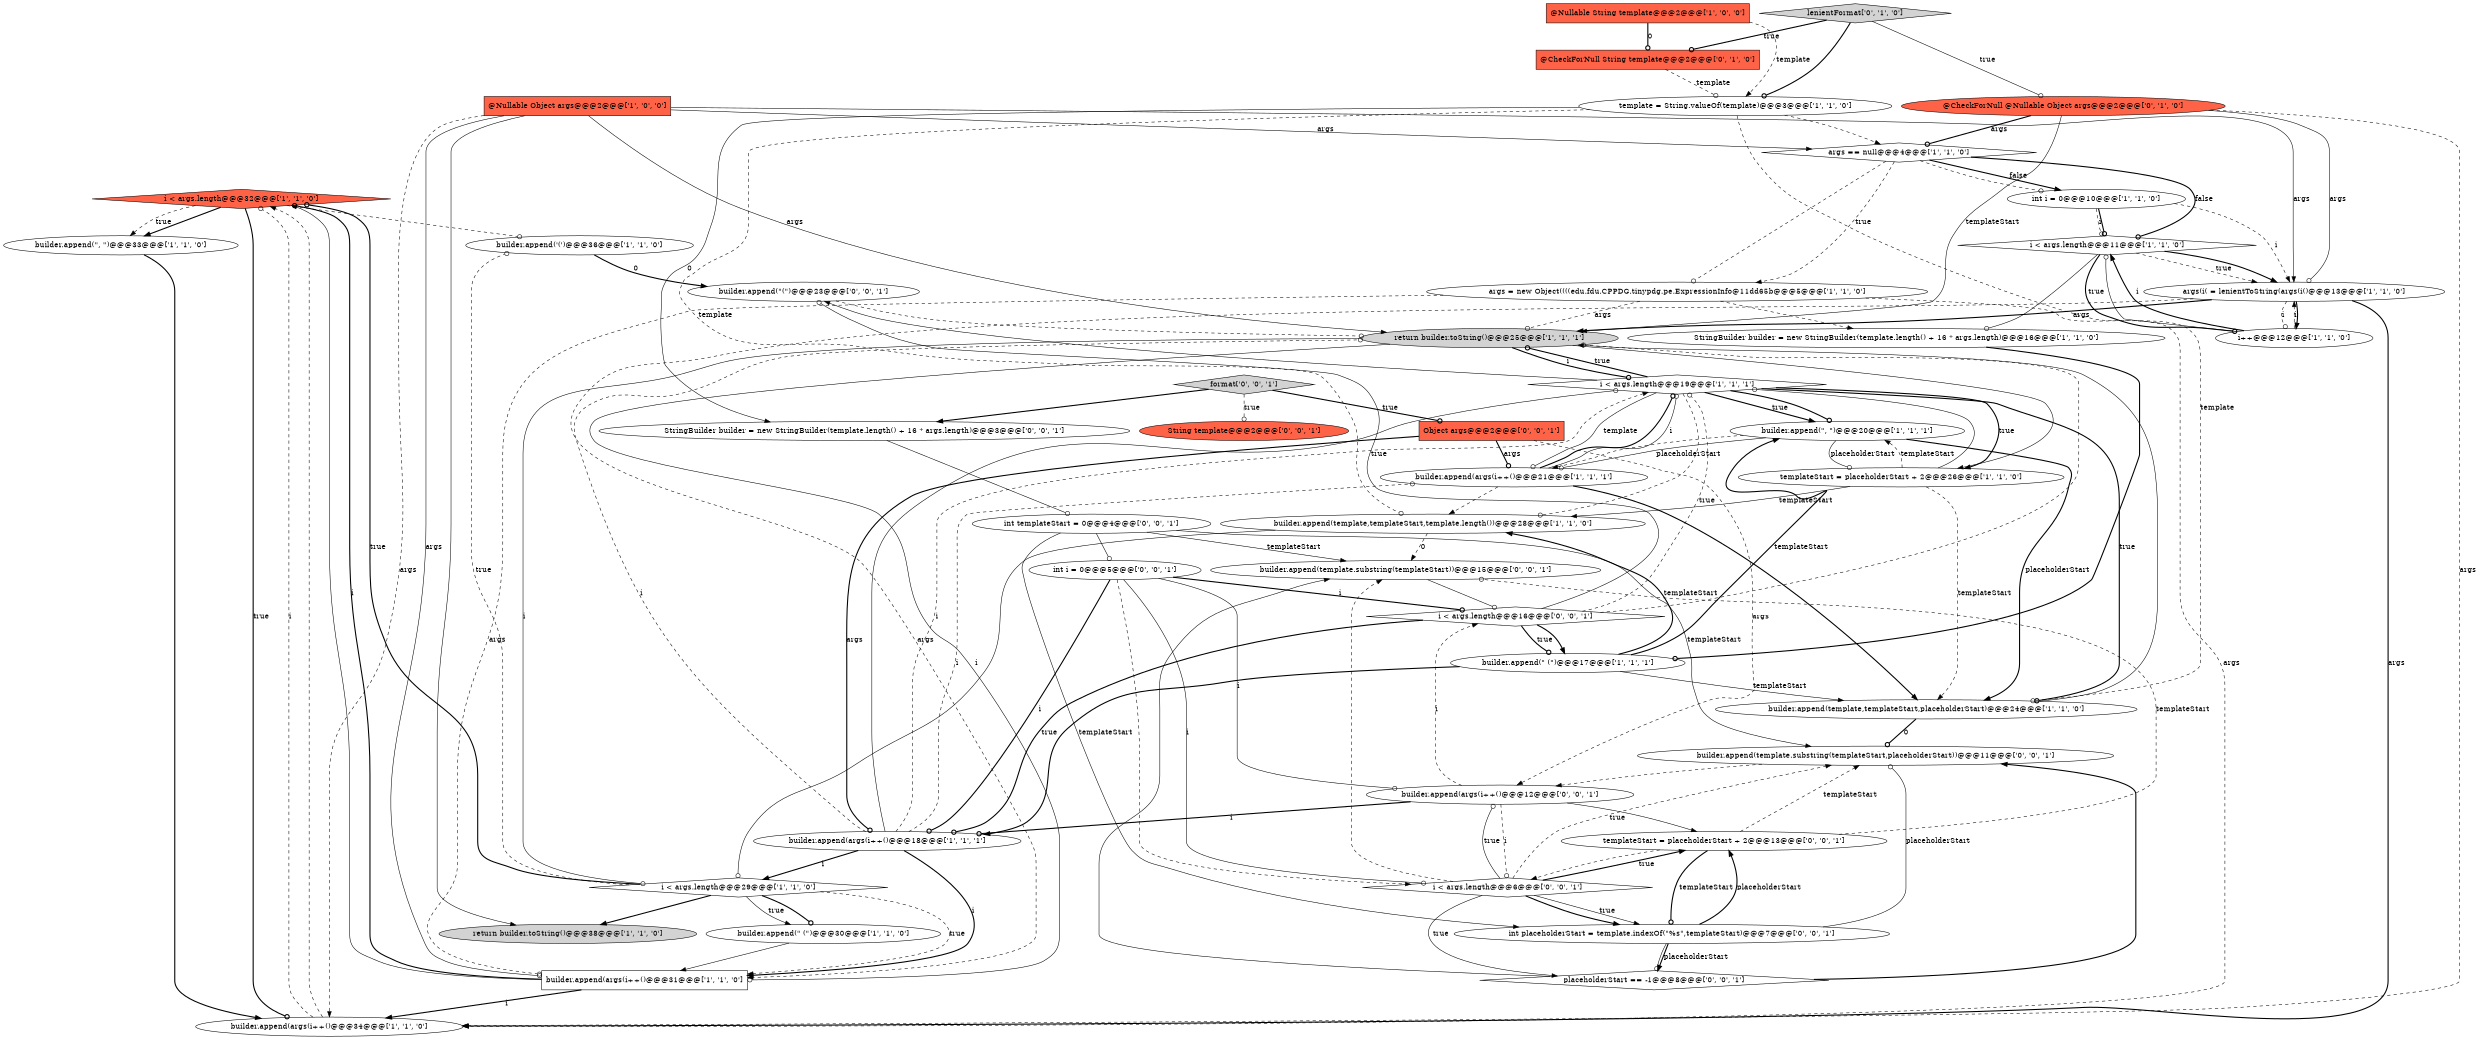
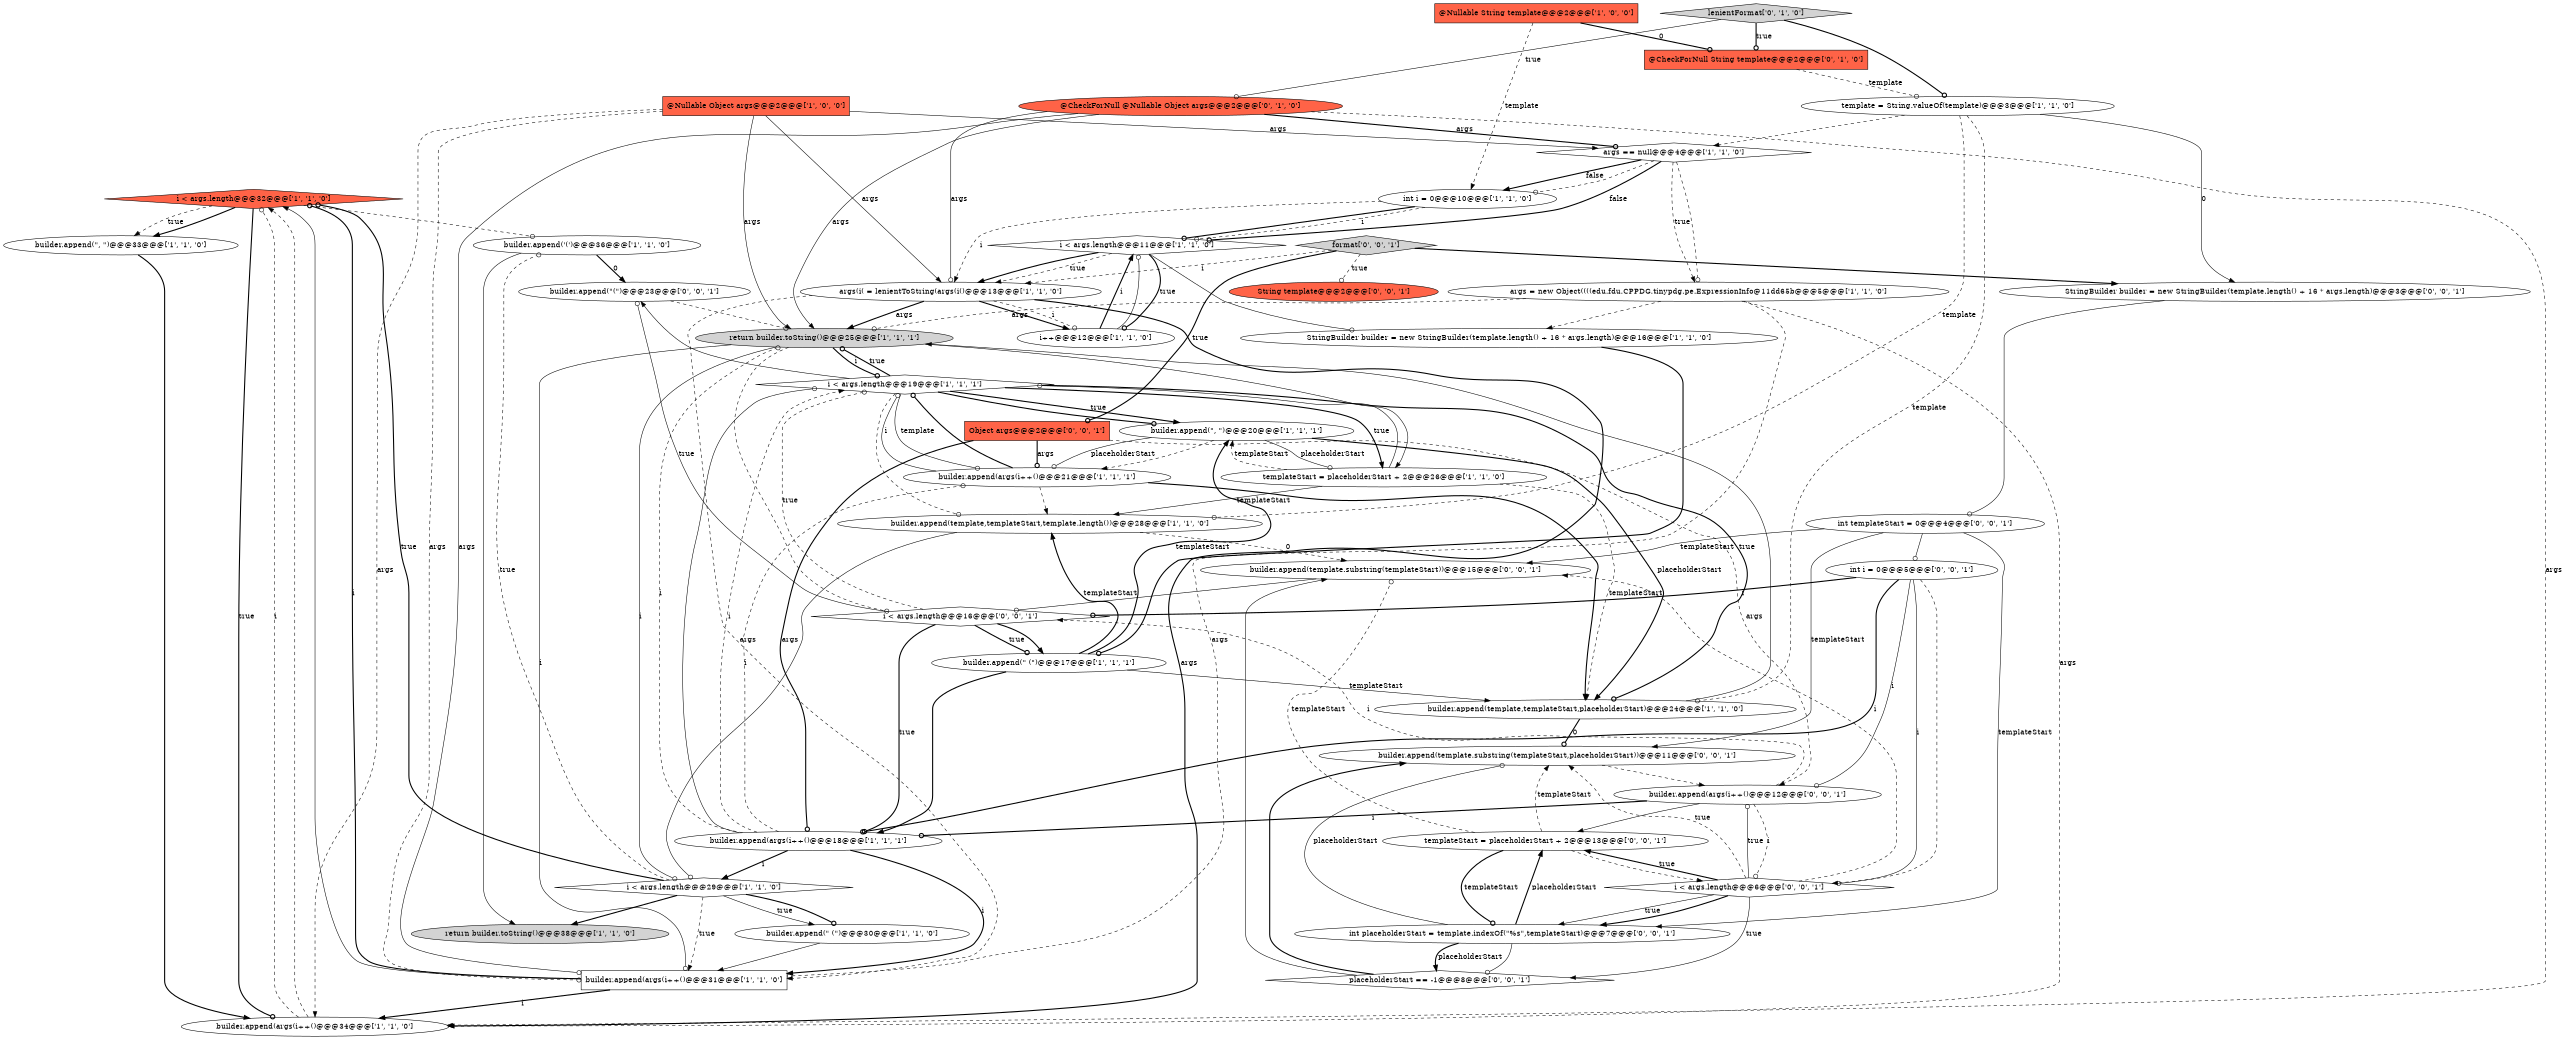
(1776, 54) -> (1503, 104)
(1993, 222) -> (841, 222)
(2294, 318) -> (1181, 267)
none -> (458, 360)
(2079, 459) -> (762, 497)
(451, 520) -> (484, 583)
(424, 567) -> (429, 540)
